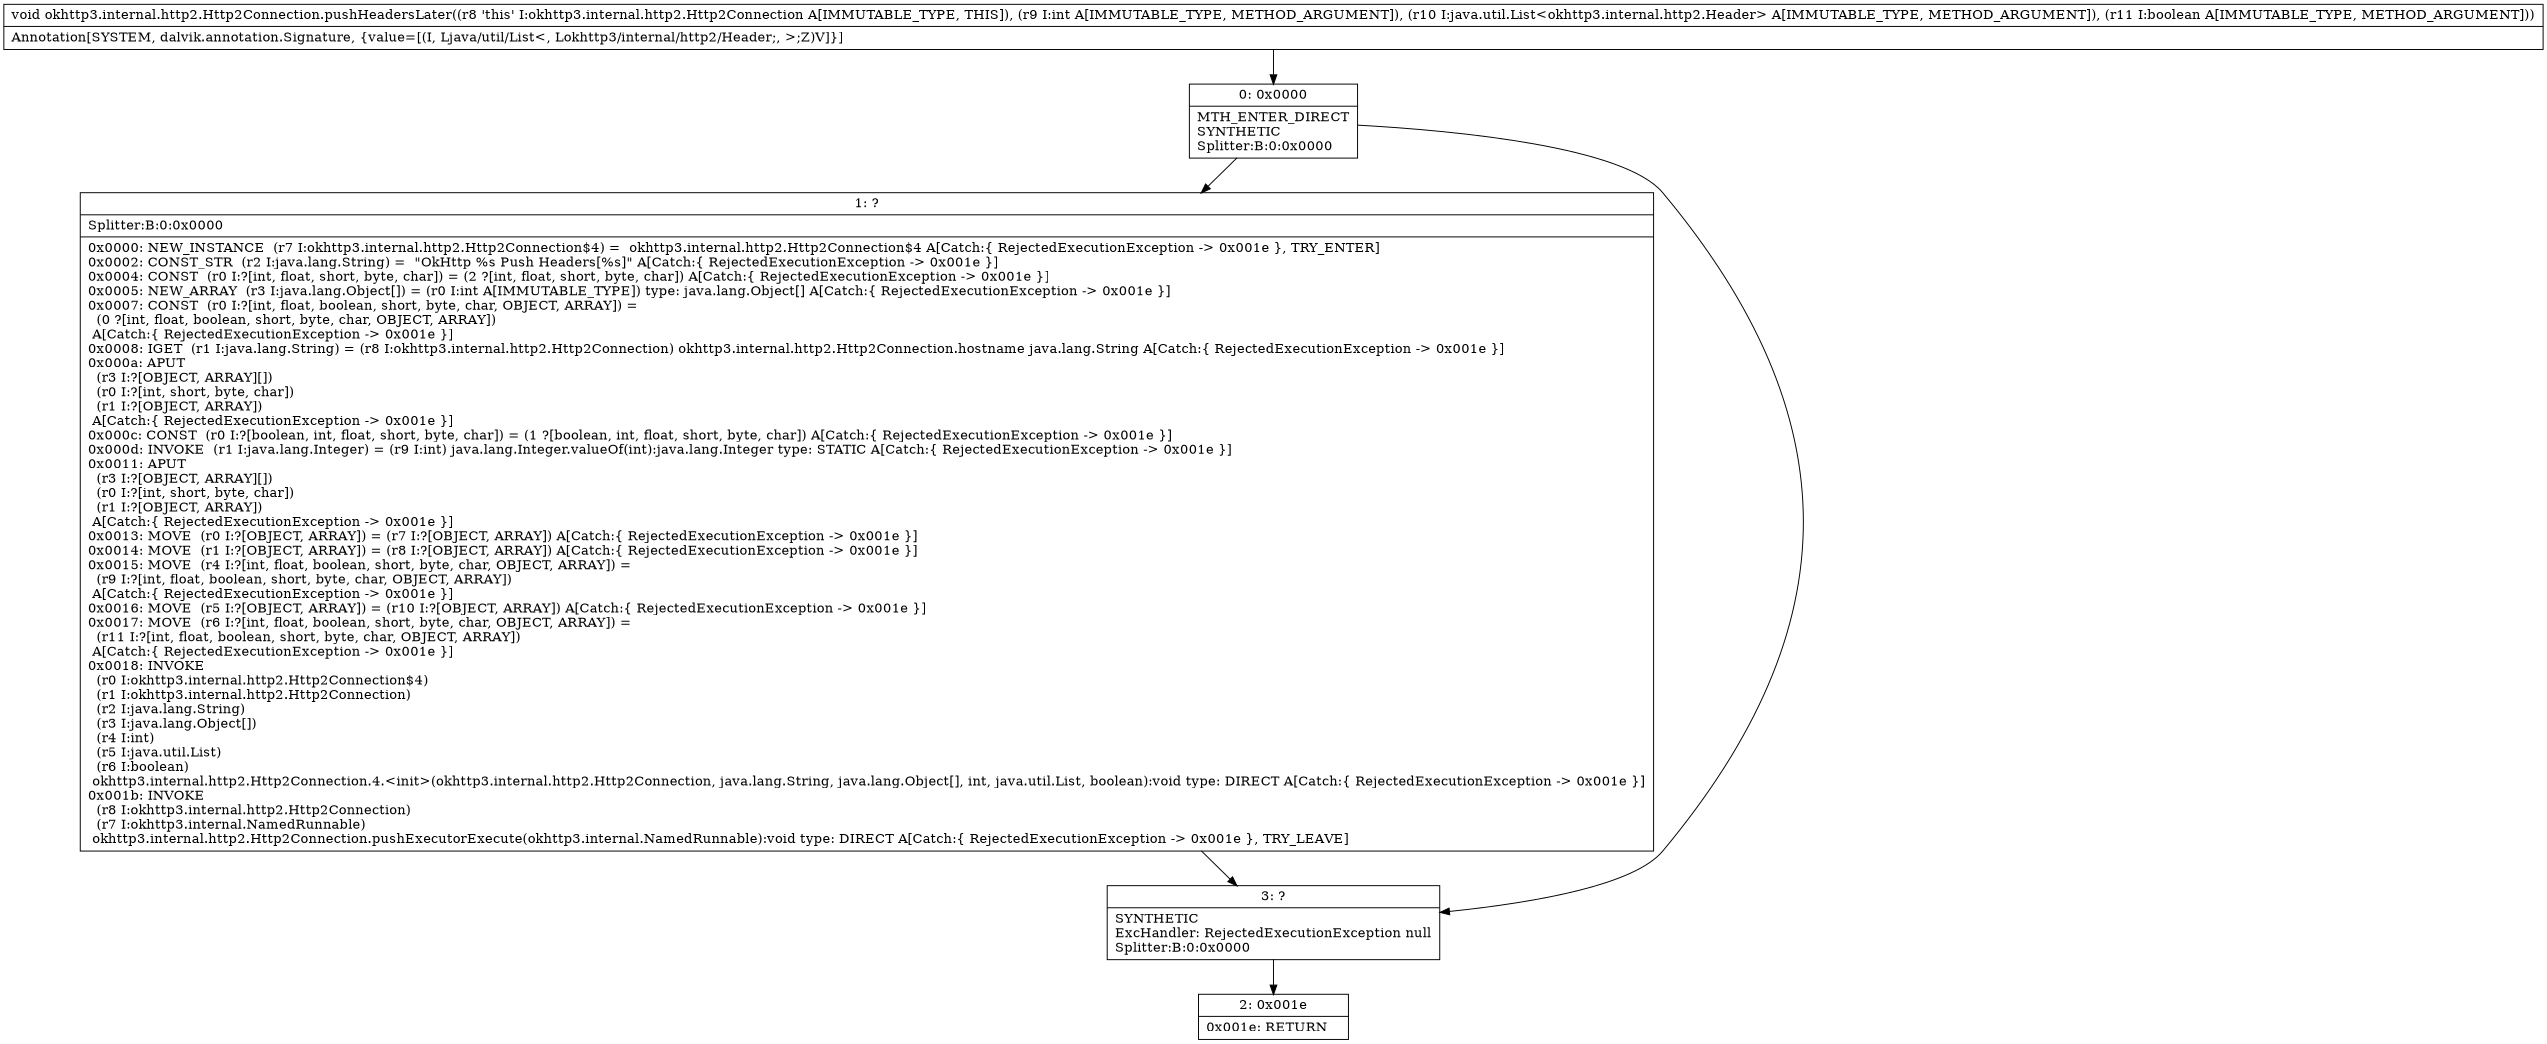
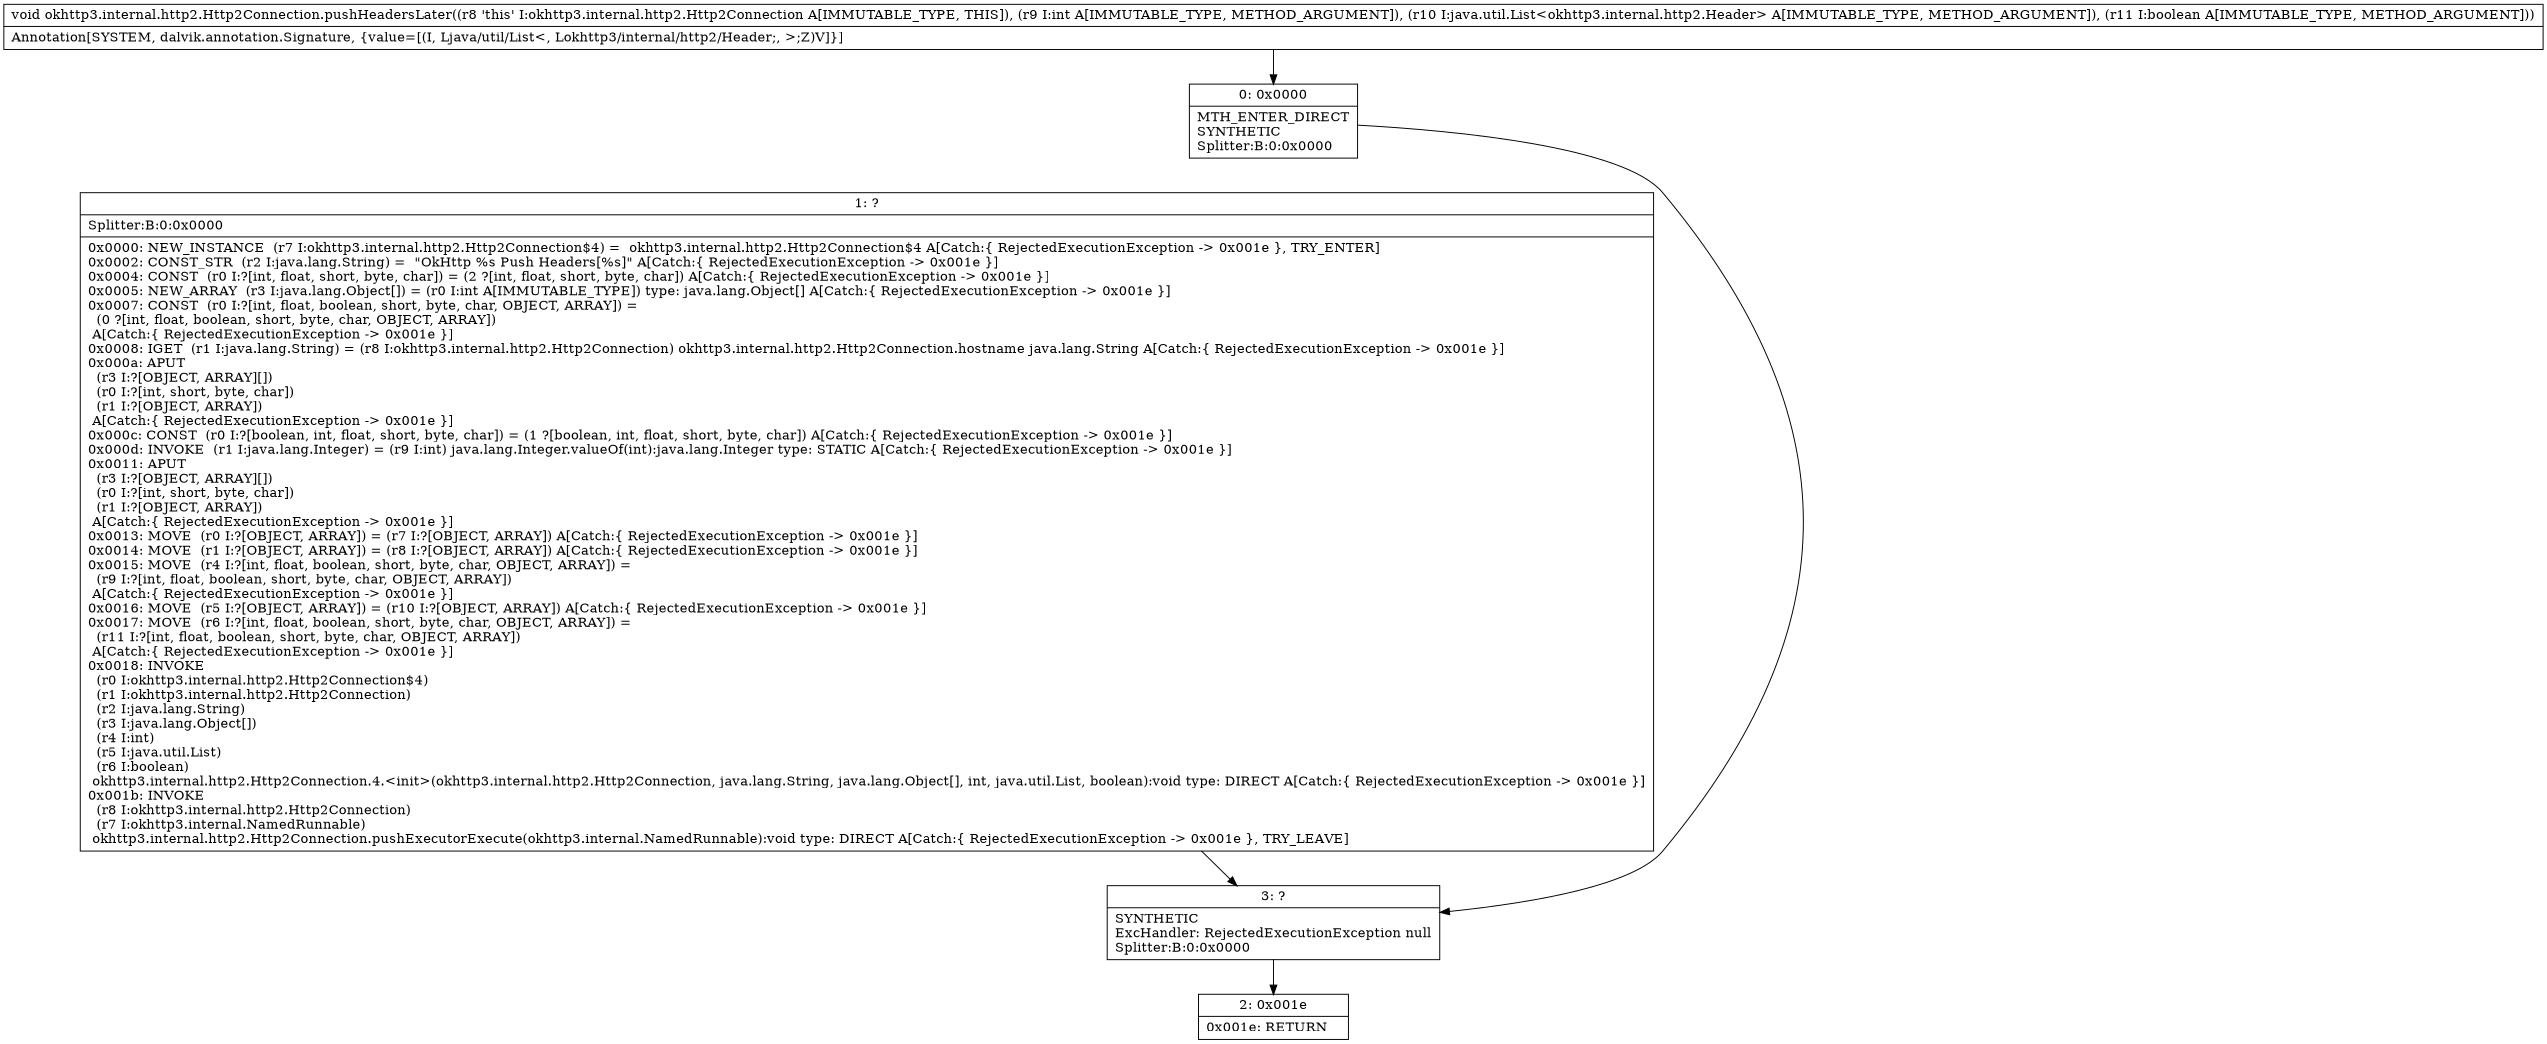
(1223, 172) -> none
